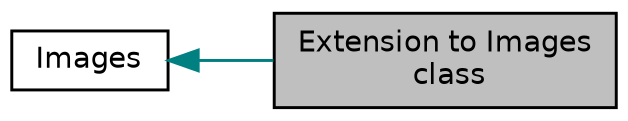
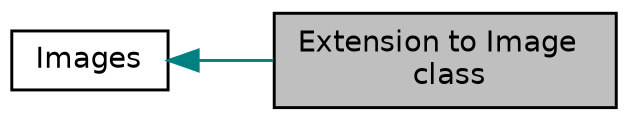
(445, 60) -> (445, 60)
